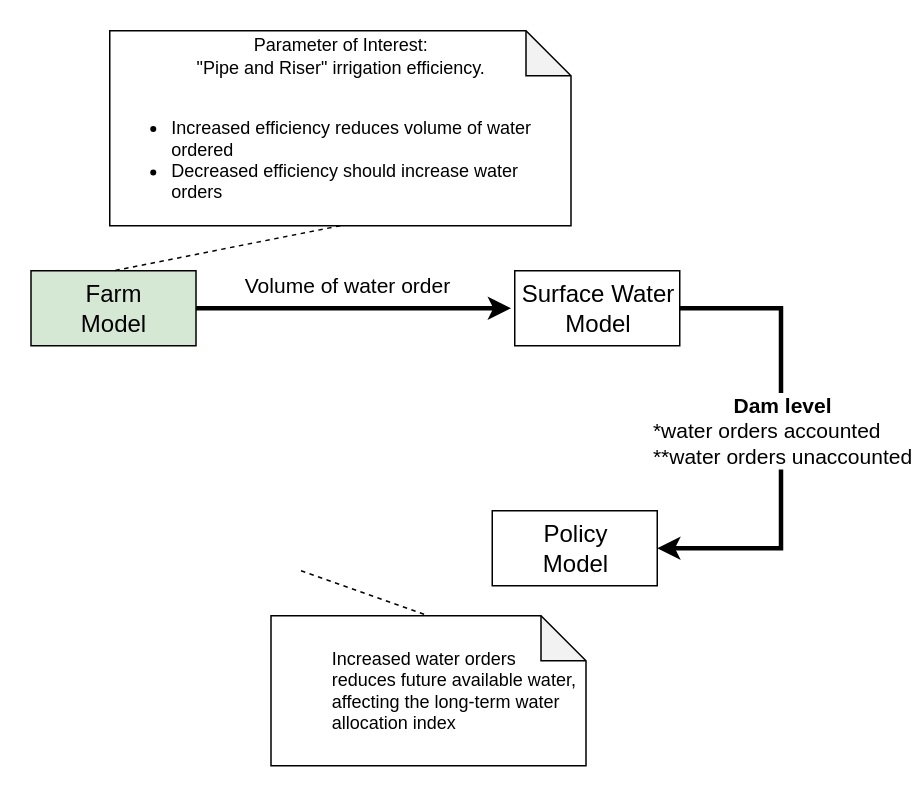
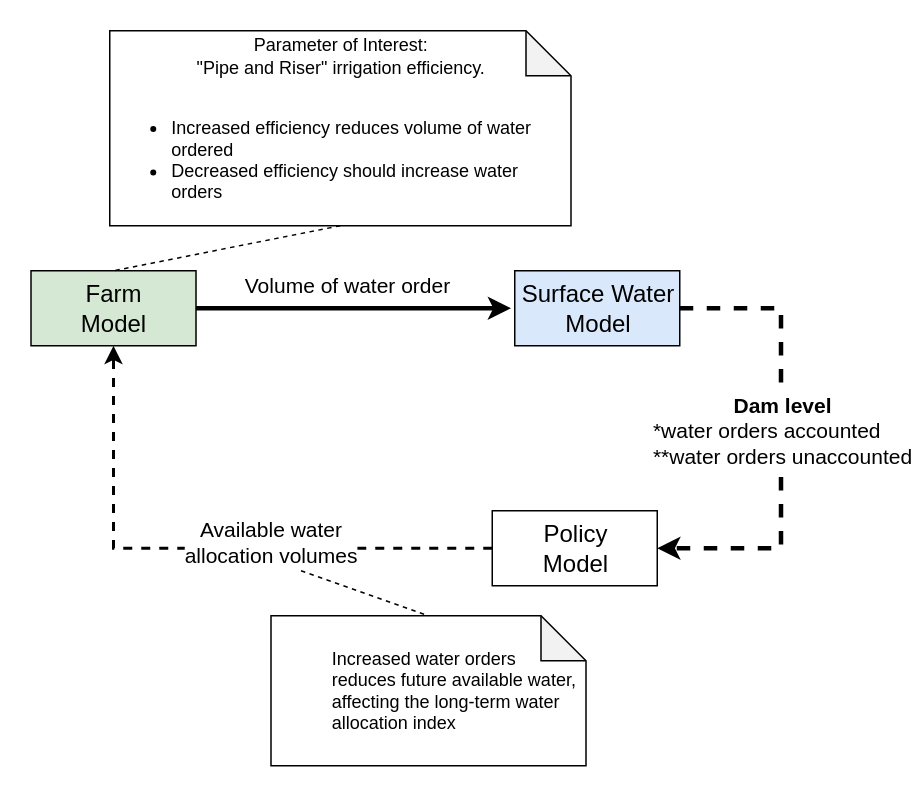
(597, 308) -> (597, 308)
(699, 308) -> (699, 308)
none -> (113, 490)
